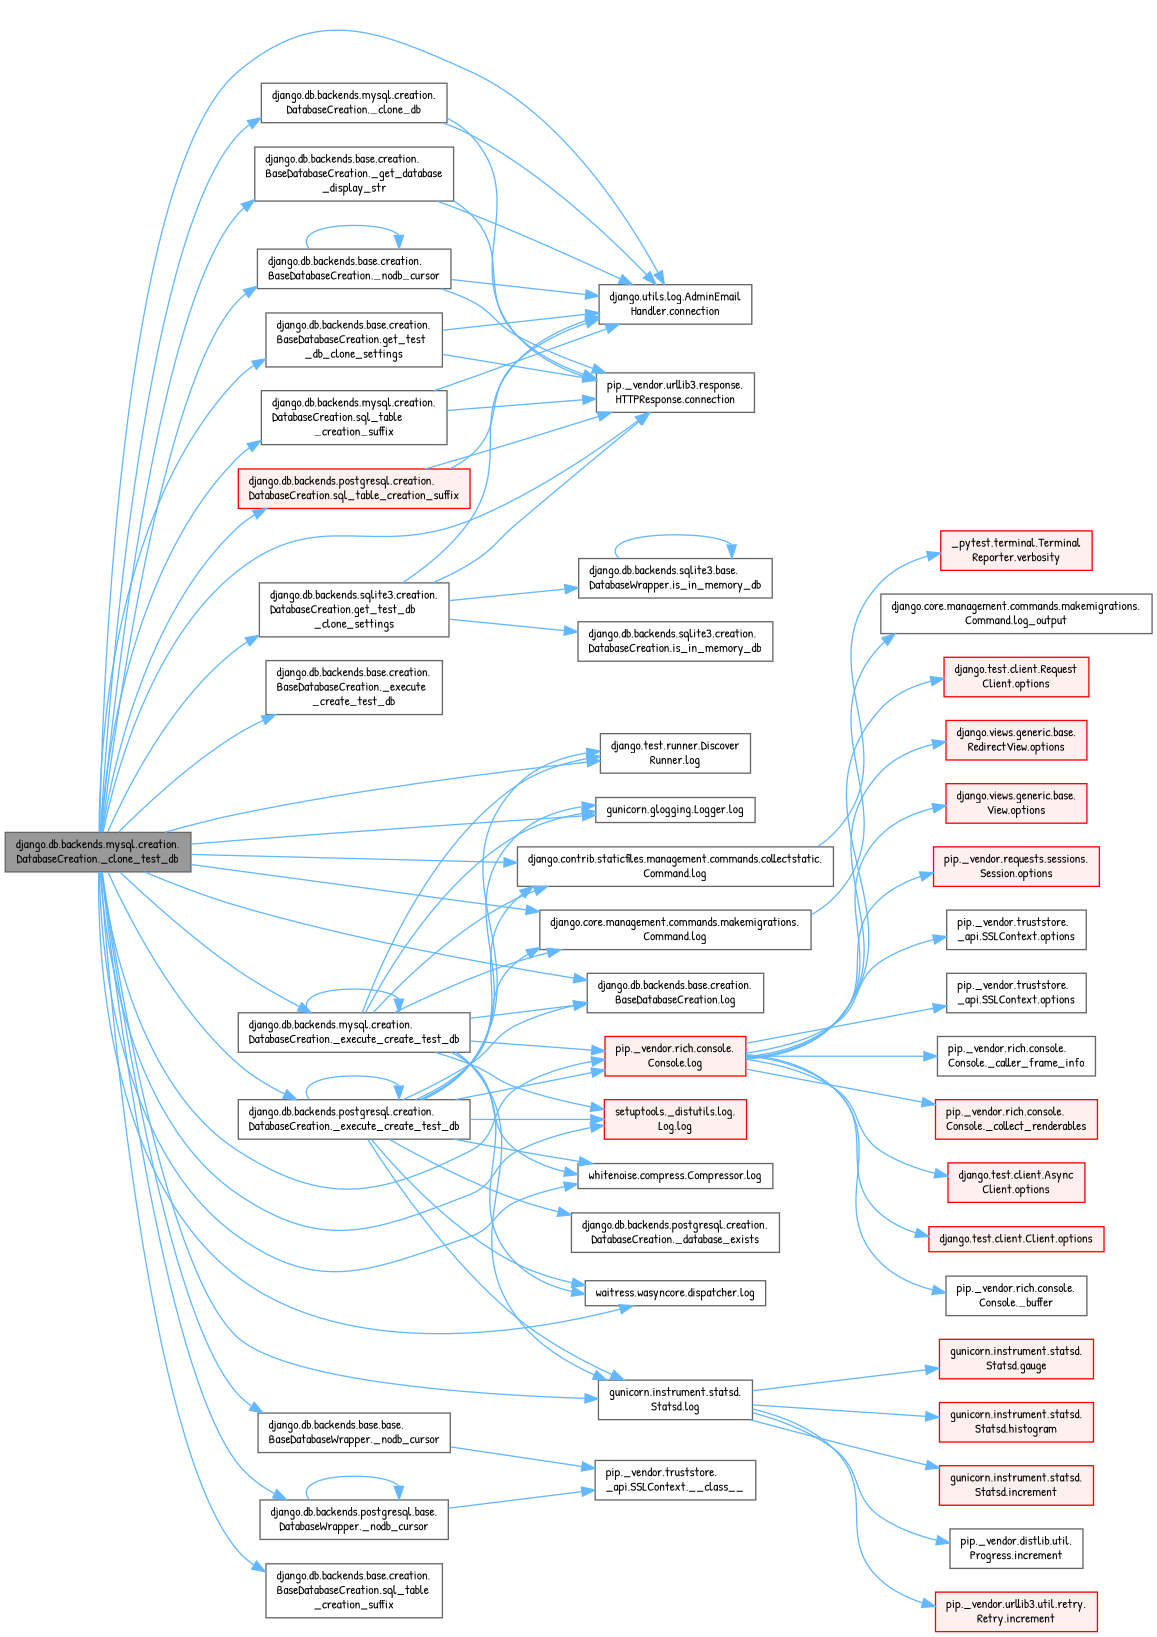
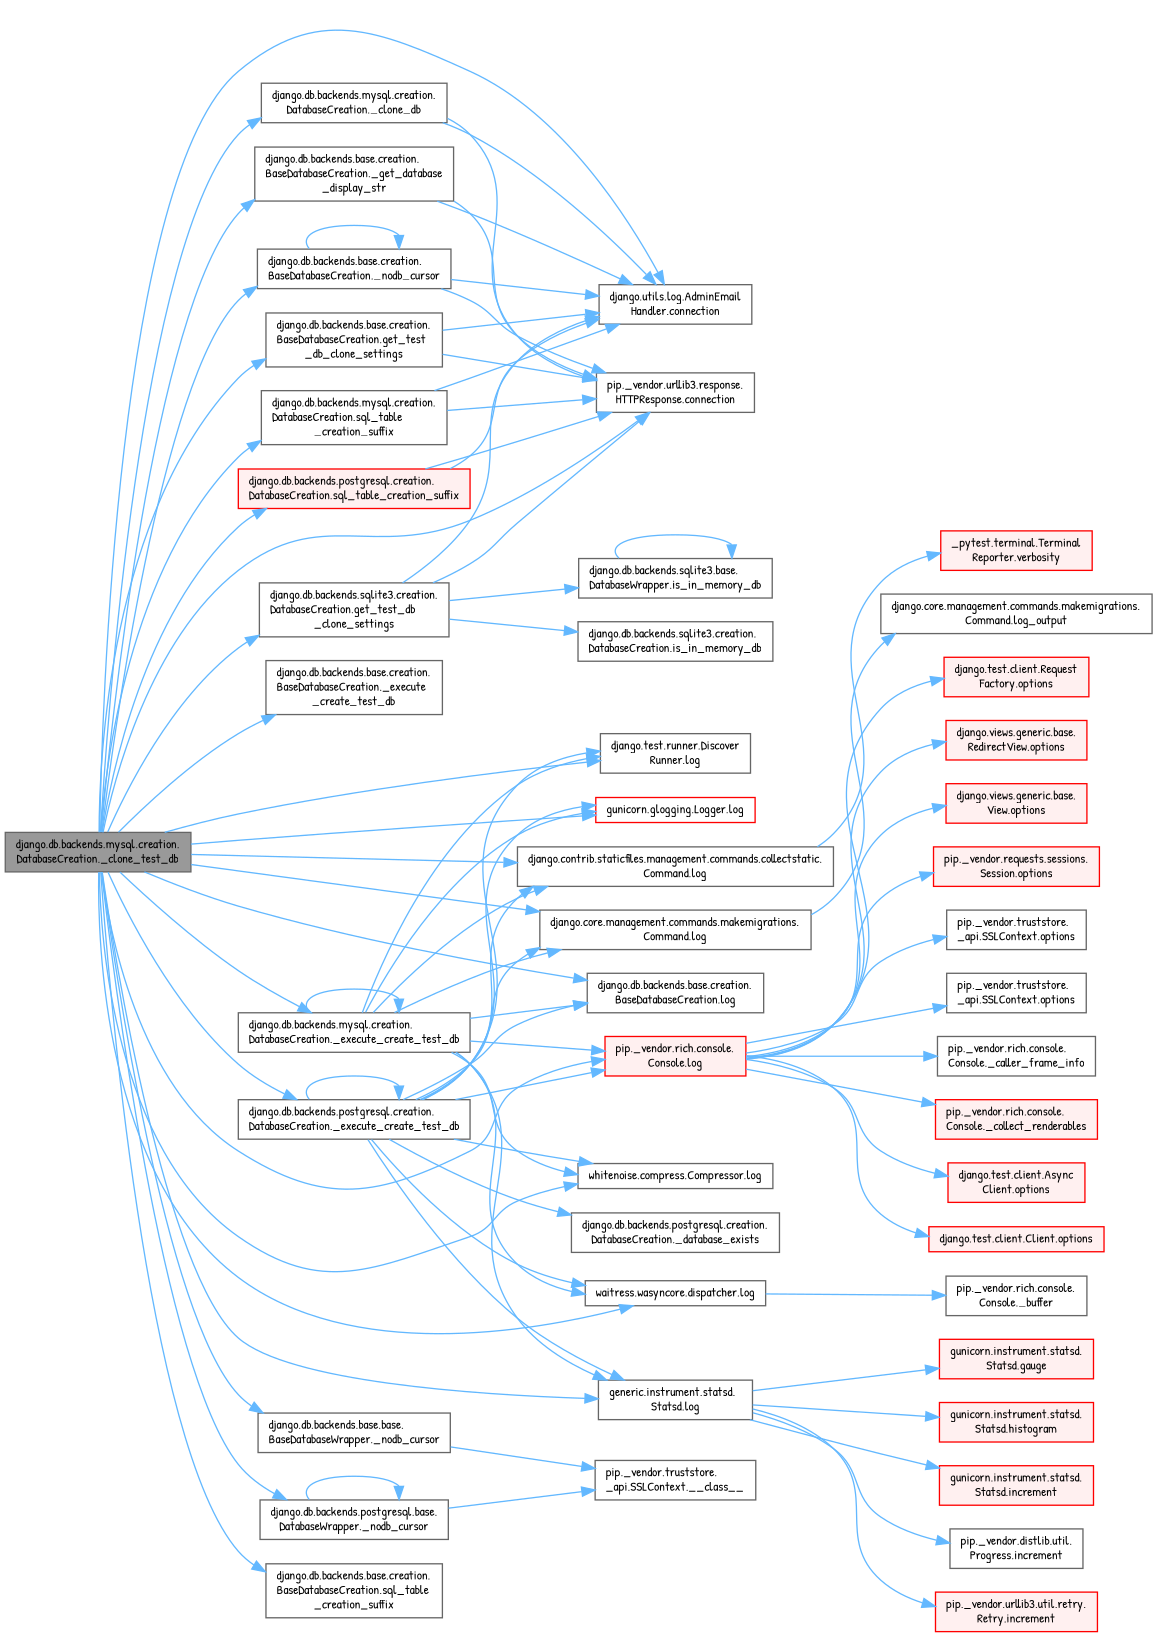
(1016, 677) -> (1016, 677)
(675, 810) -> (675, 810)
(675, 1119) -> none
(856, 1200) -> (849, 1295)
(675, 1400) -> (675, 1400)
